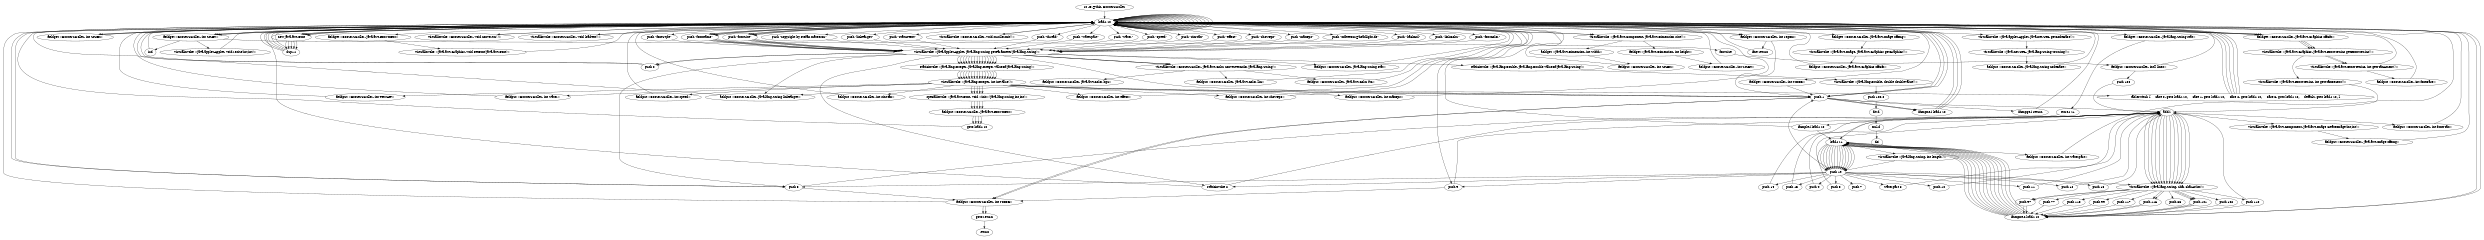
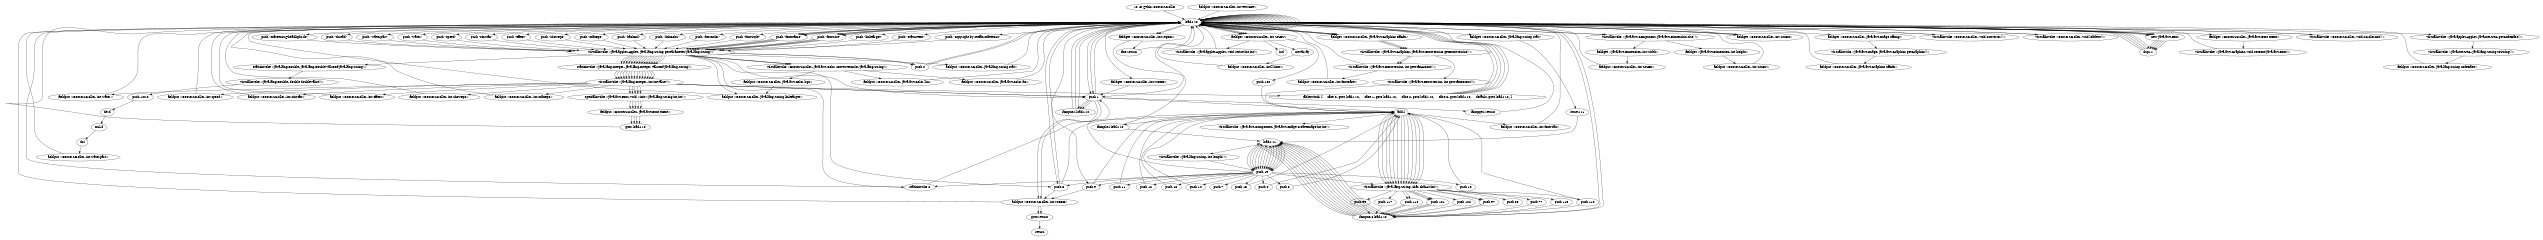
(613, 25) -> none
(1726, 52) -> (1302, 52)
(2132, 74) -> (1315, 62)
(668, 89) -> none
(2362, 142) -> none
(1836, 187) -> none
(1893, 187) -> (1285, 187)
